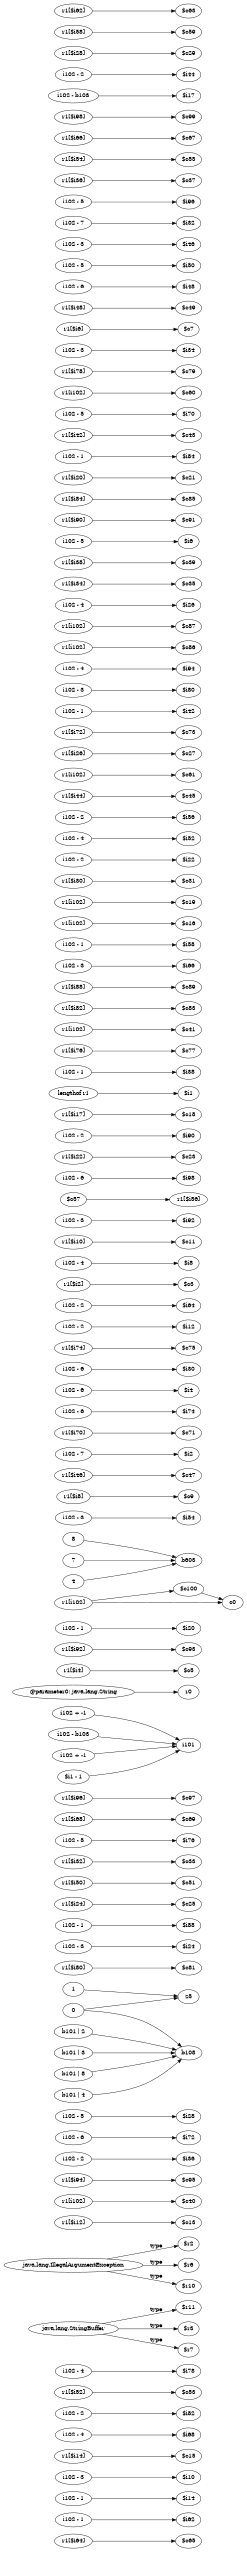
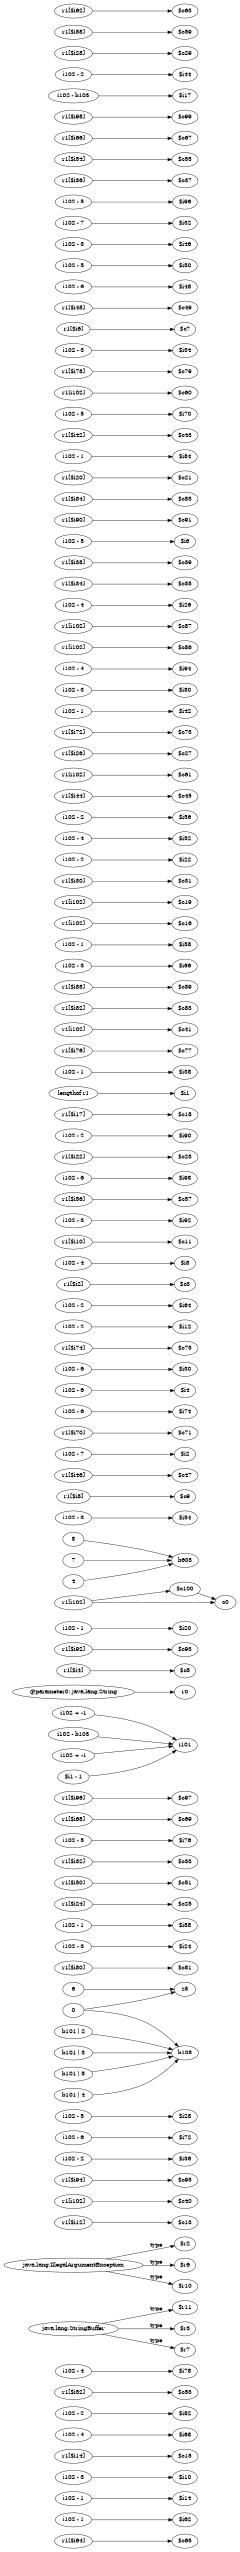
(126, 1200) -> (130, 1200)
(73, 1989) -> (73, 1989)
